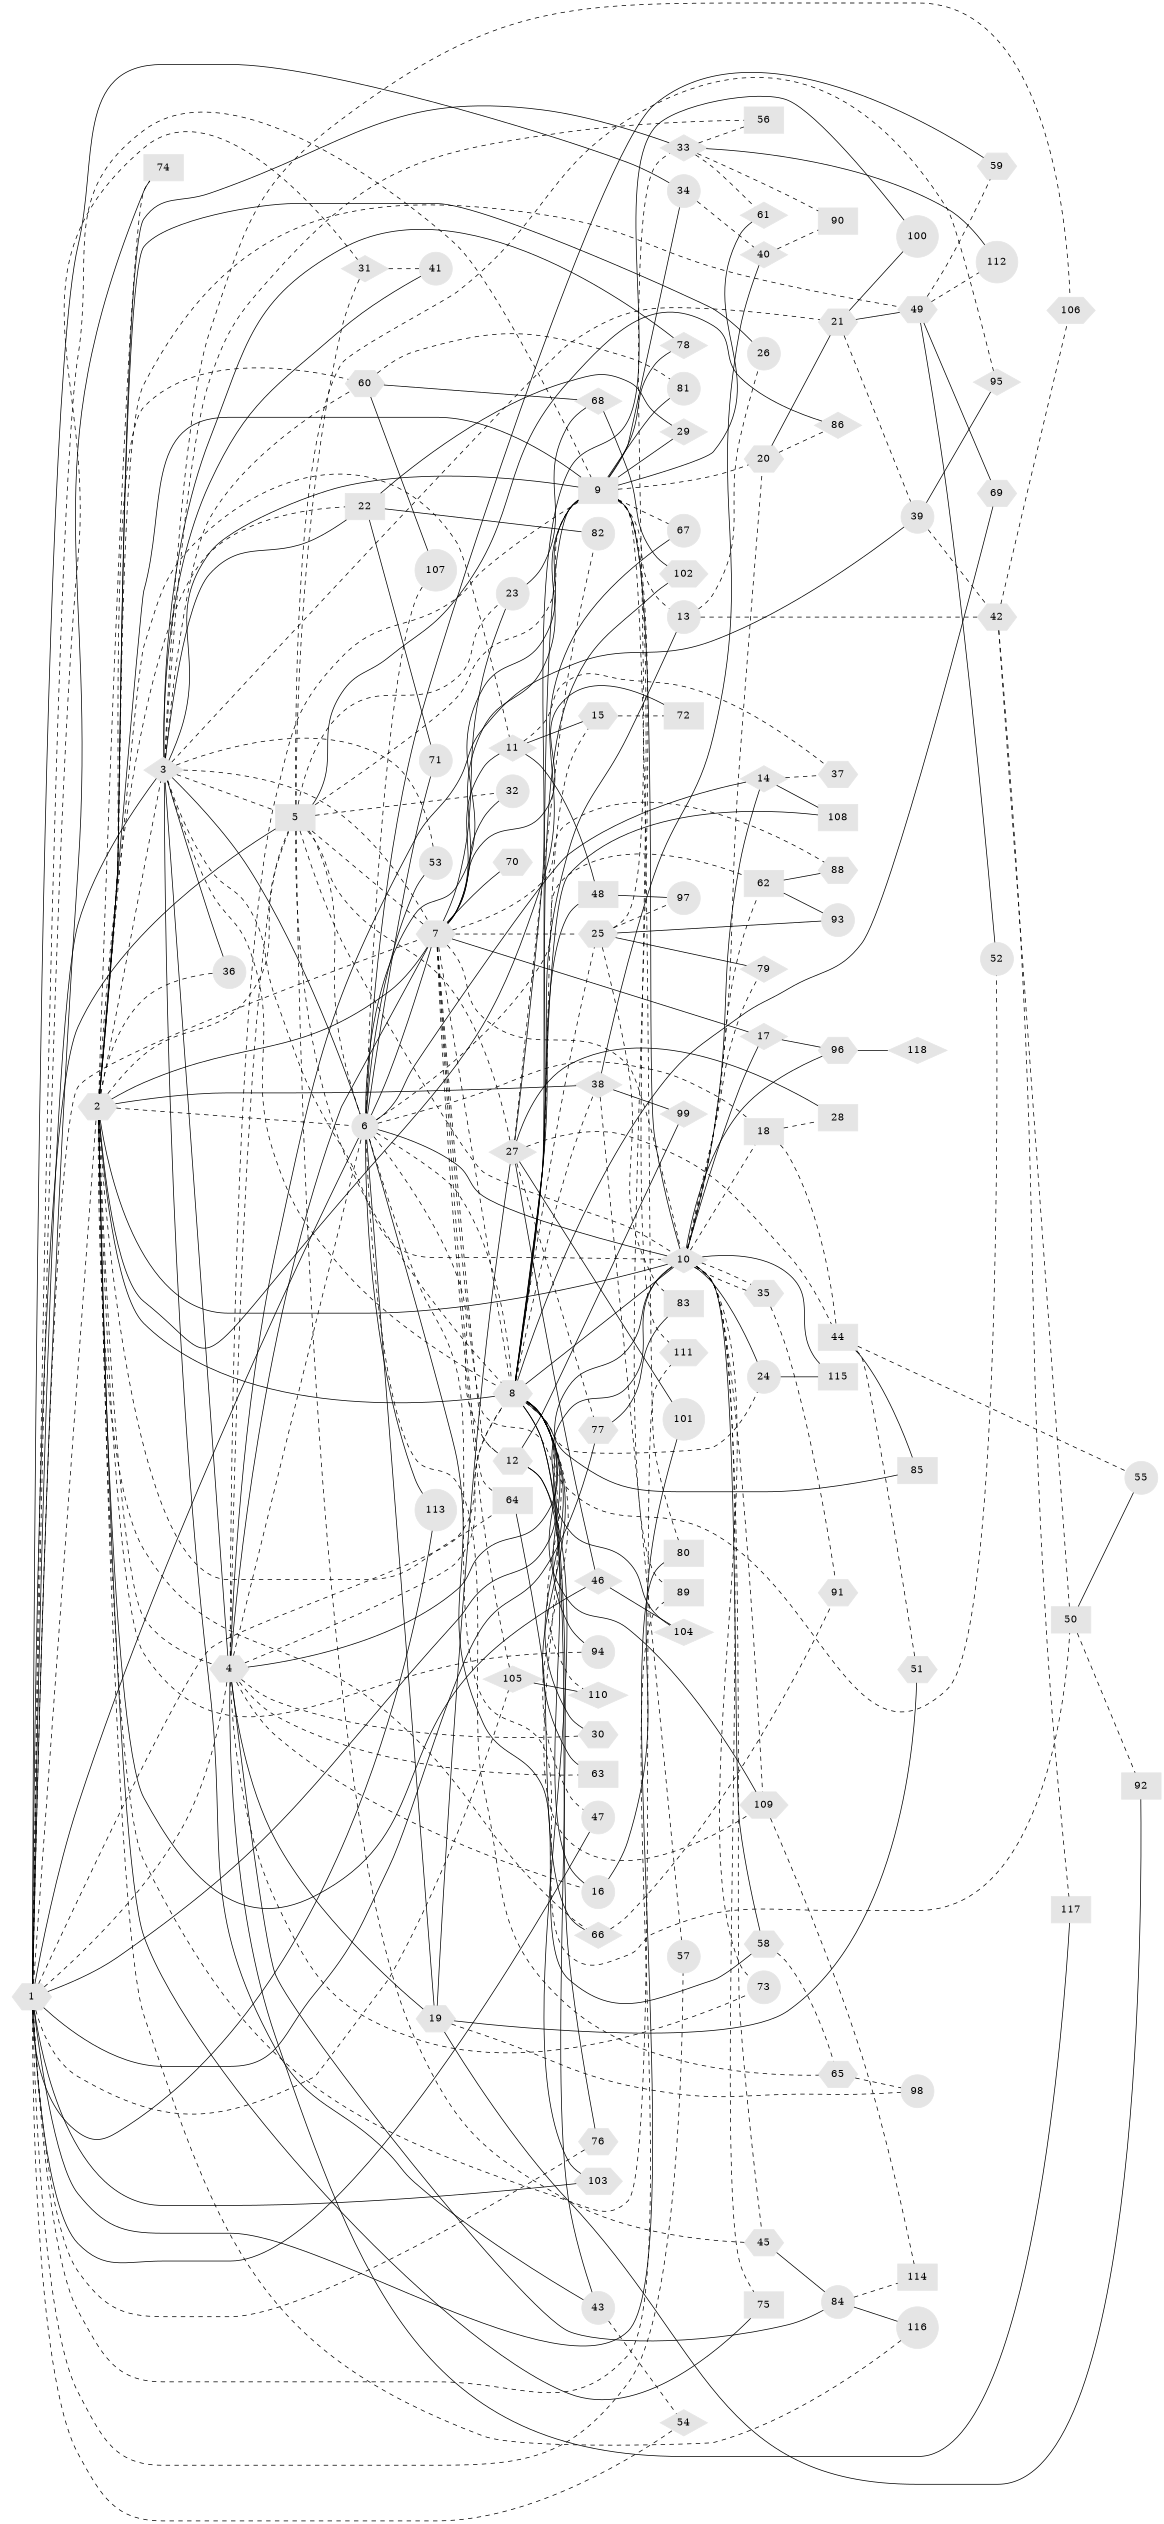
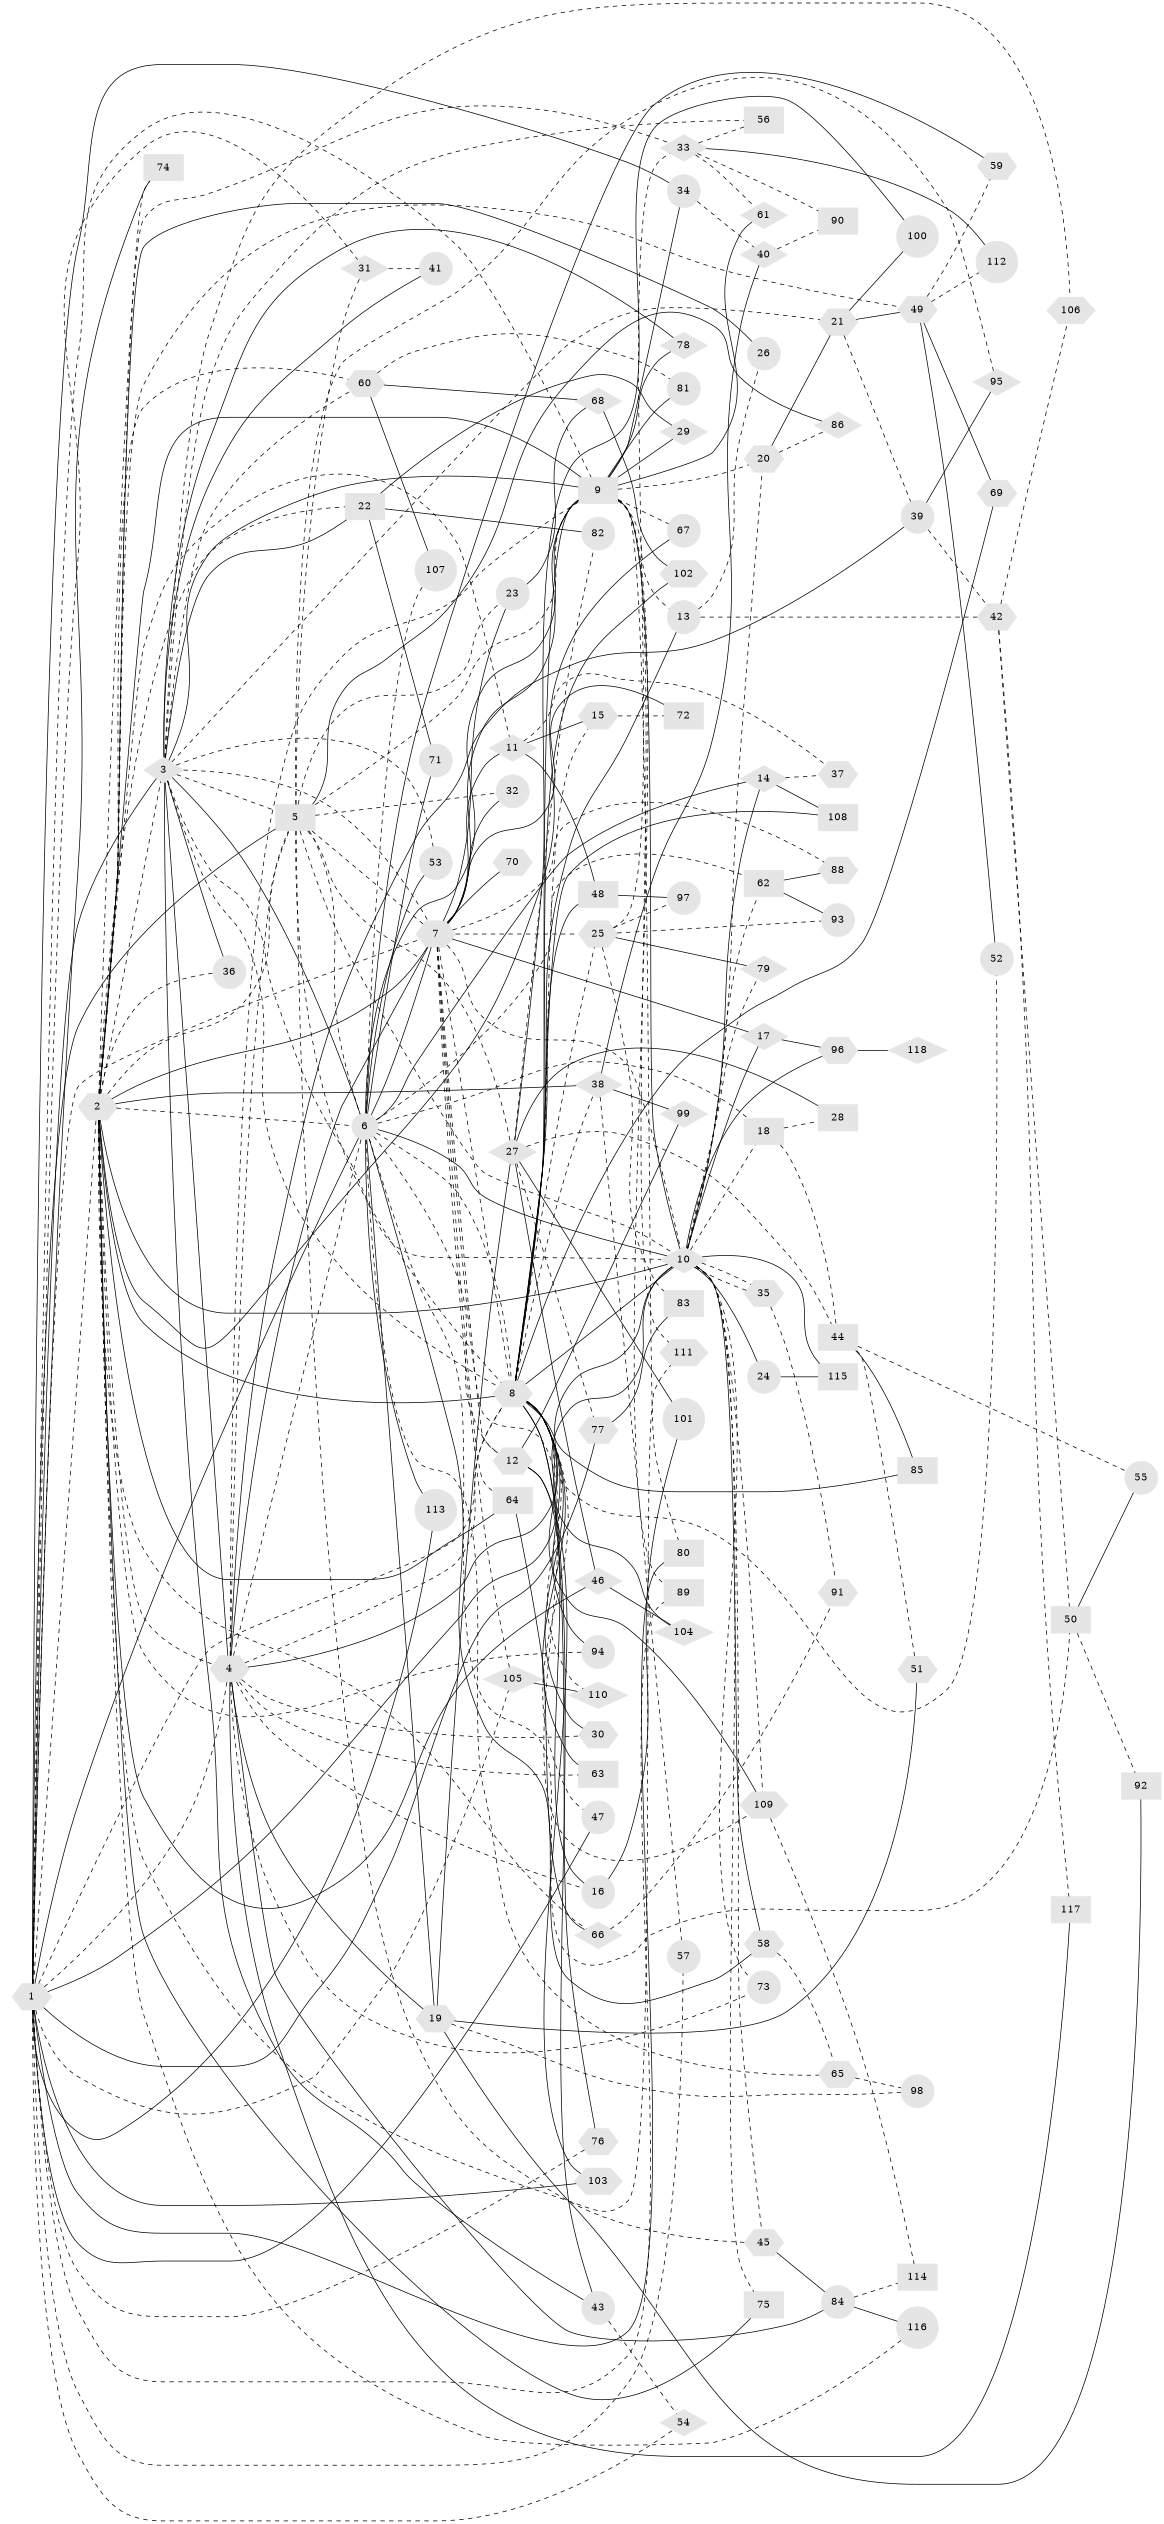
(156, 207) -> (156, 207)
(719, 927) -> (719, 927)
(644, 1453) -> none
(162, 1503) -> (162, 1503)
